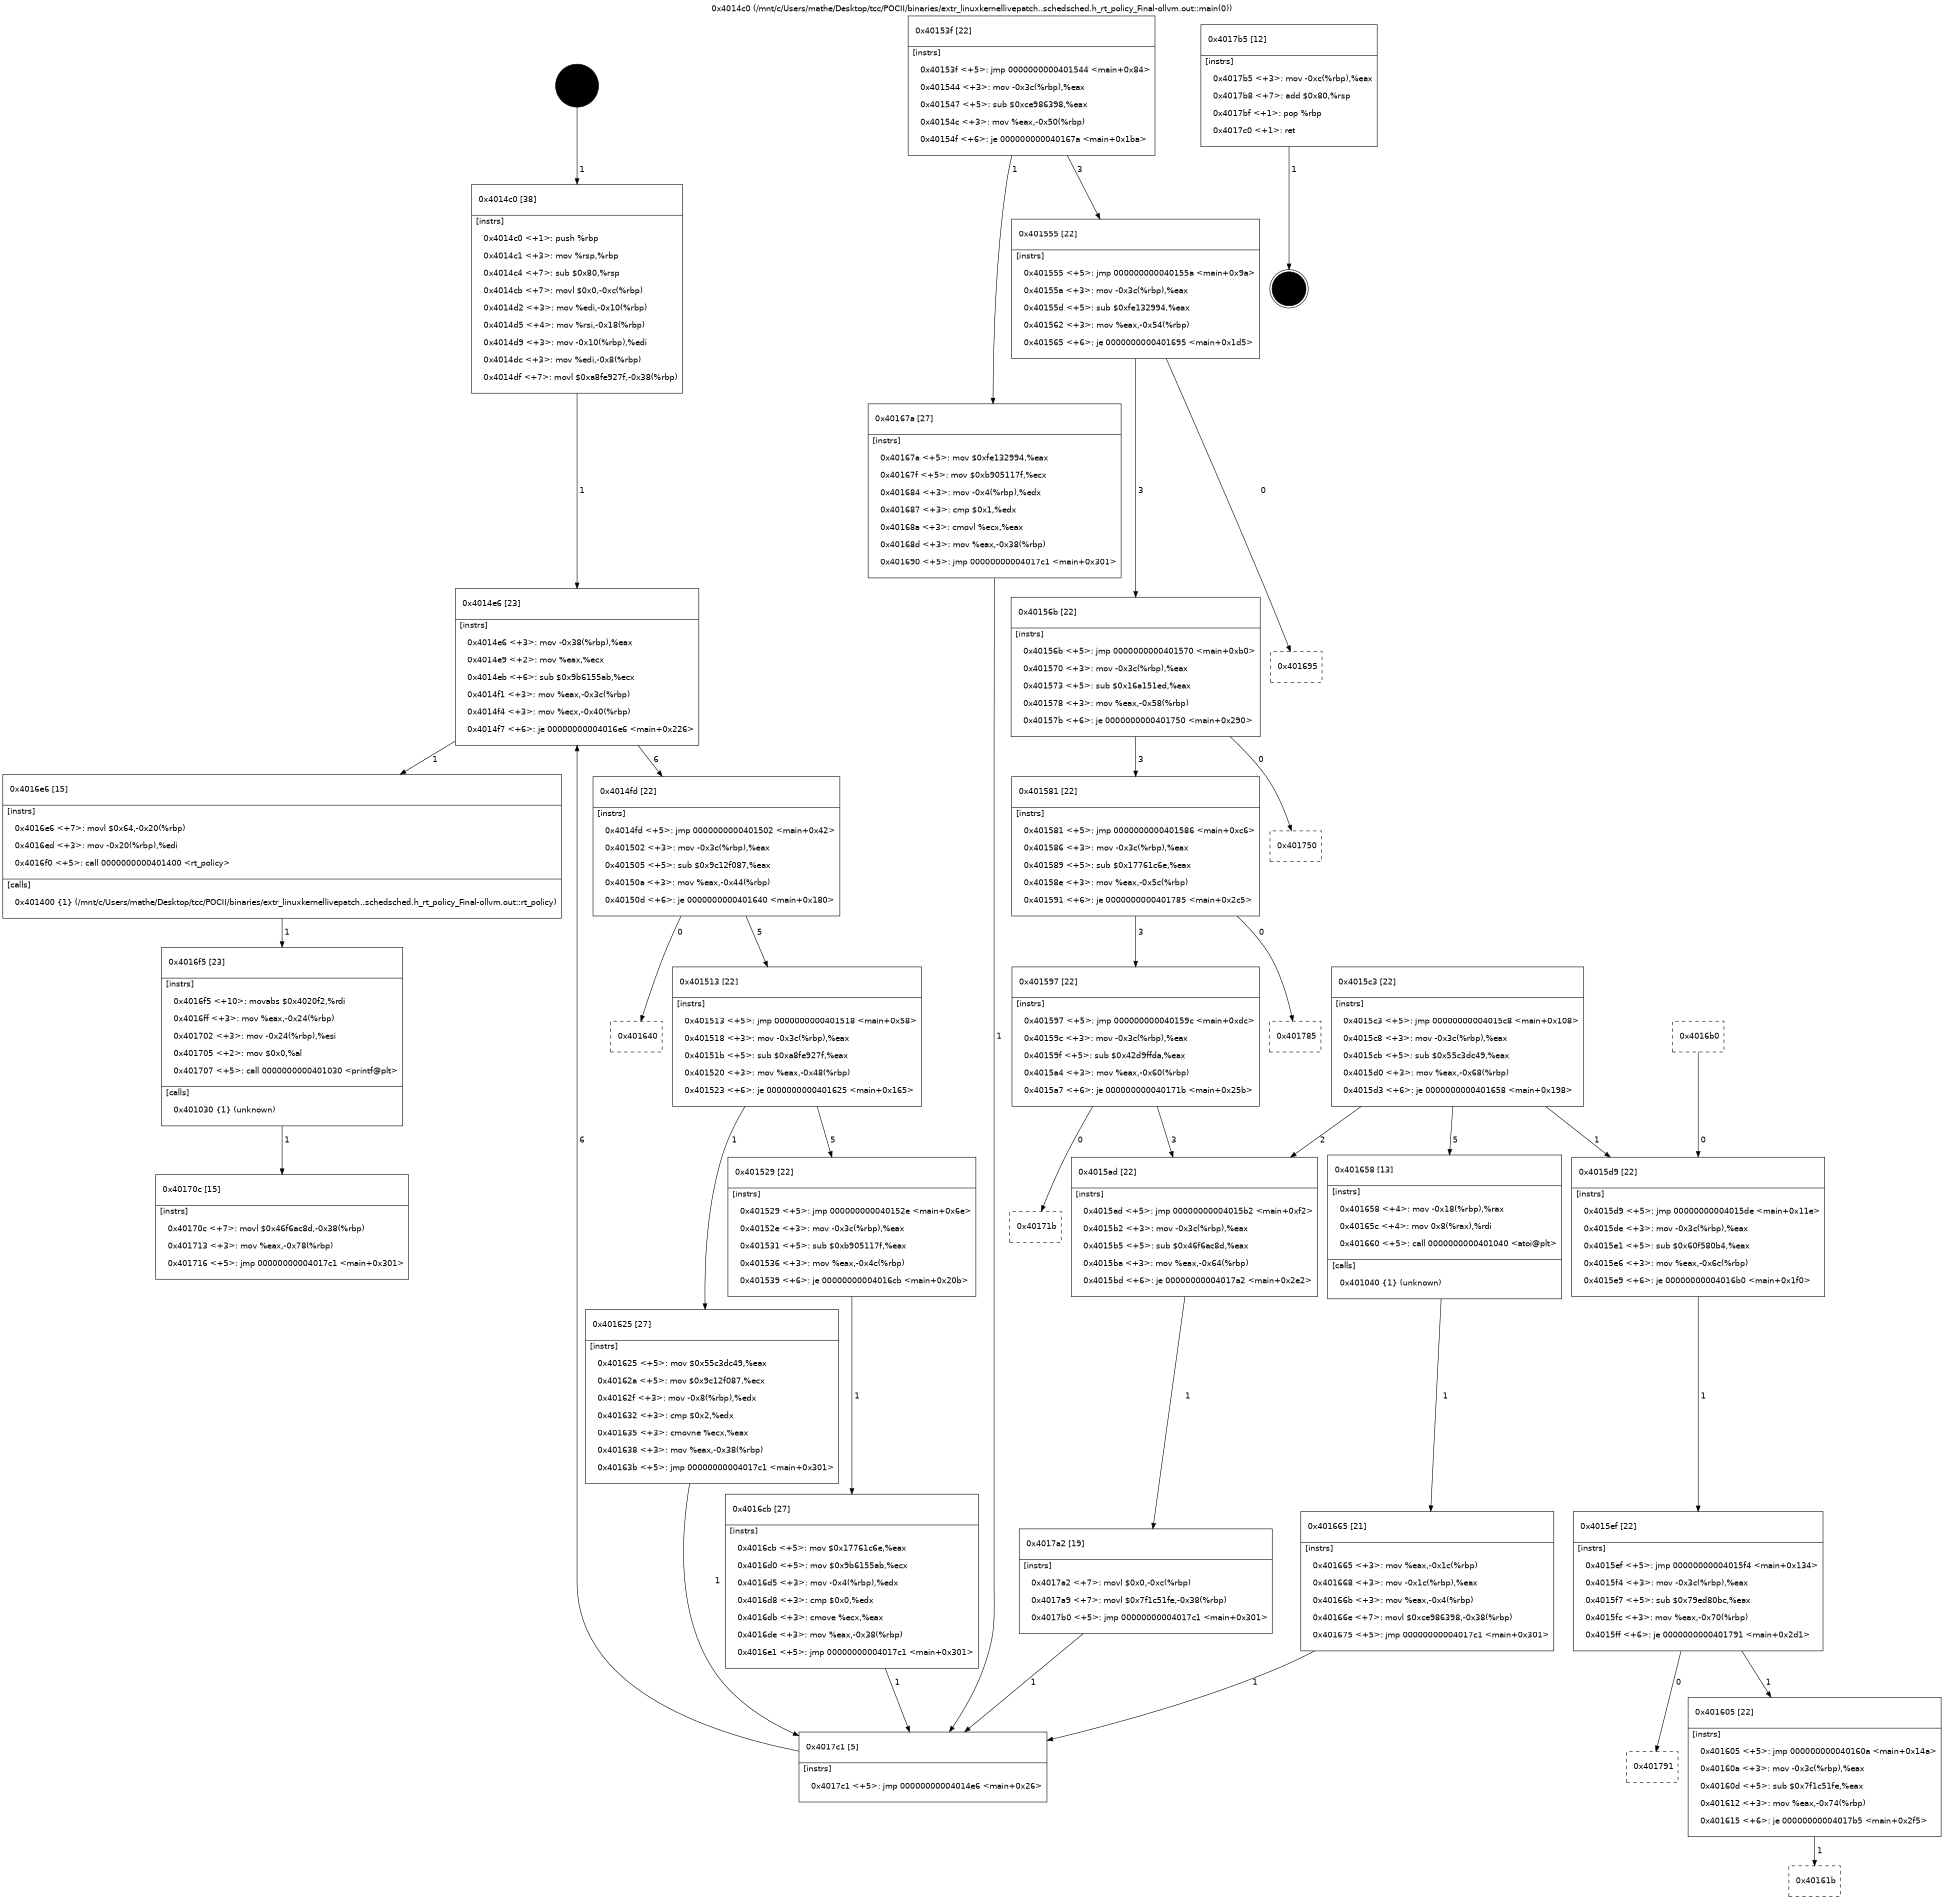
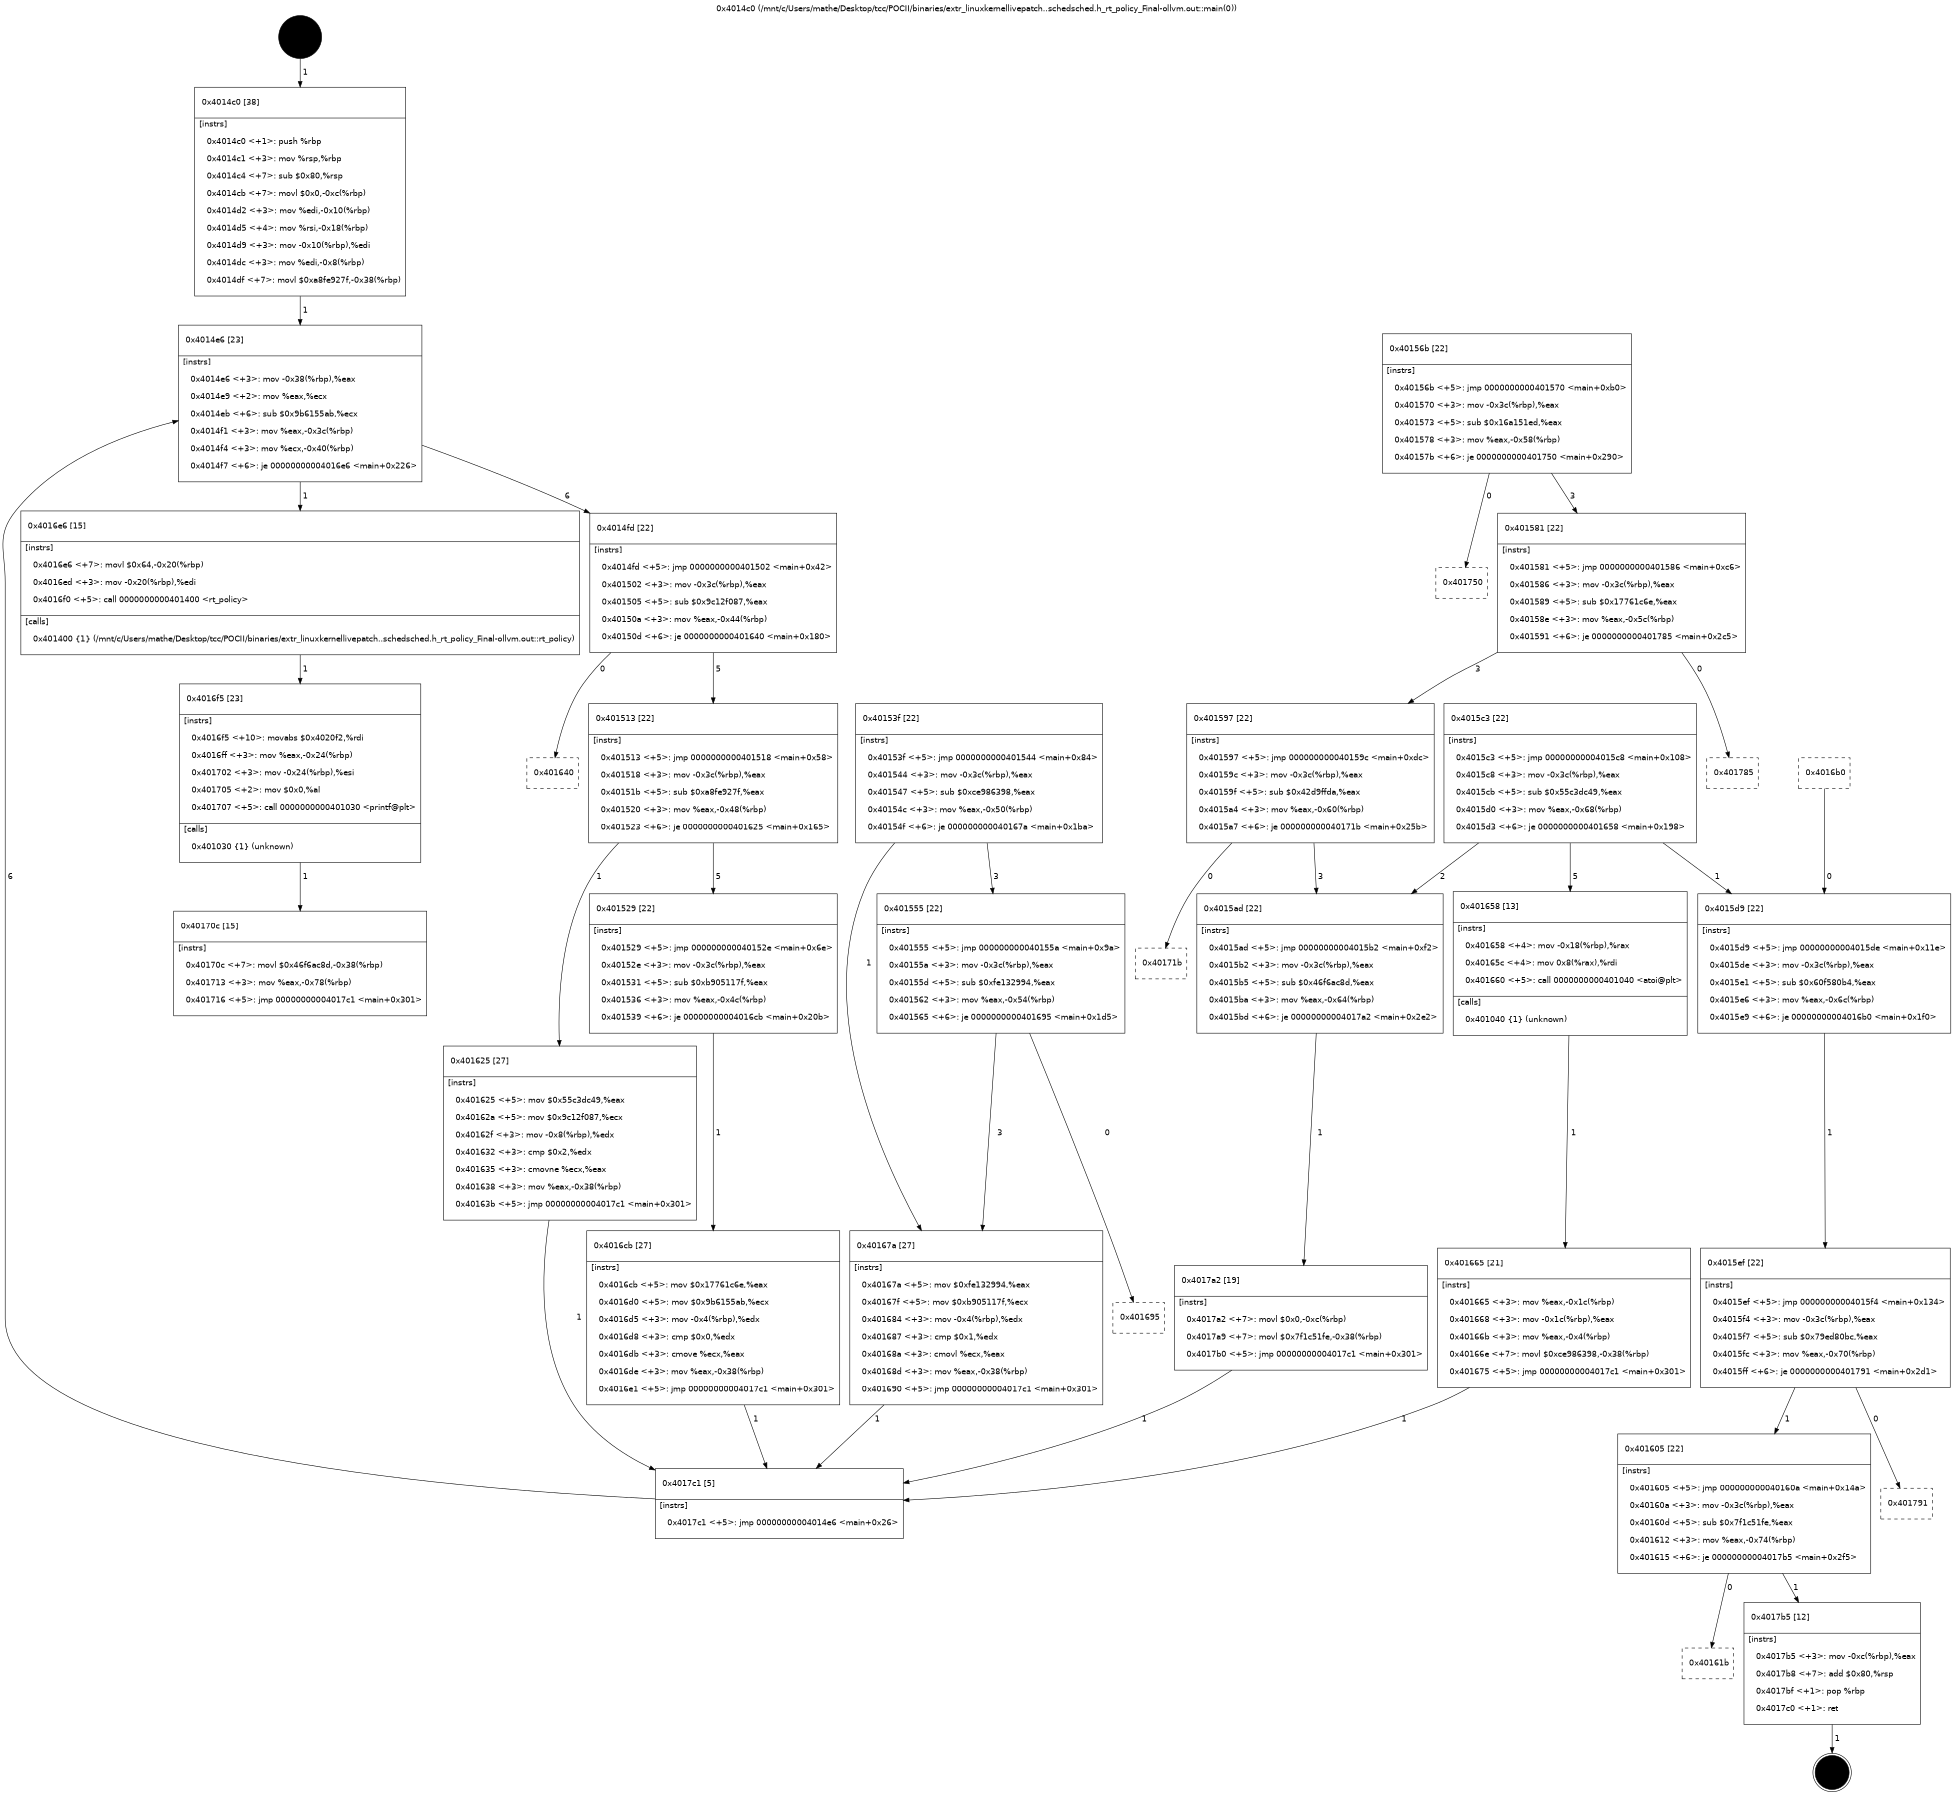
(1136, 475) -> (989, 1129)
none -> (1789, 1585)
(1819, 1851) -> (1729, 1588)
